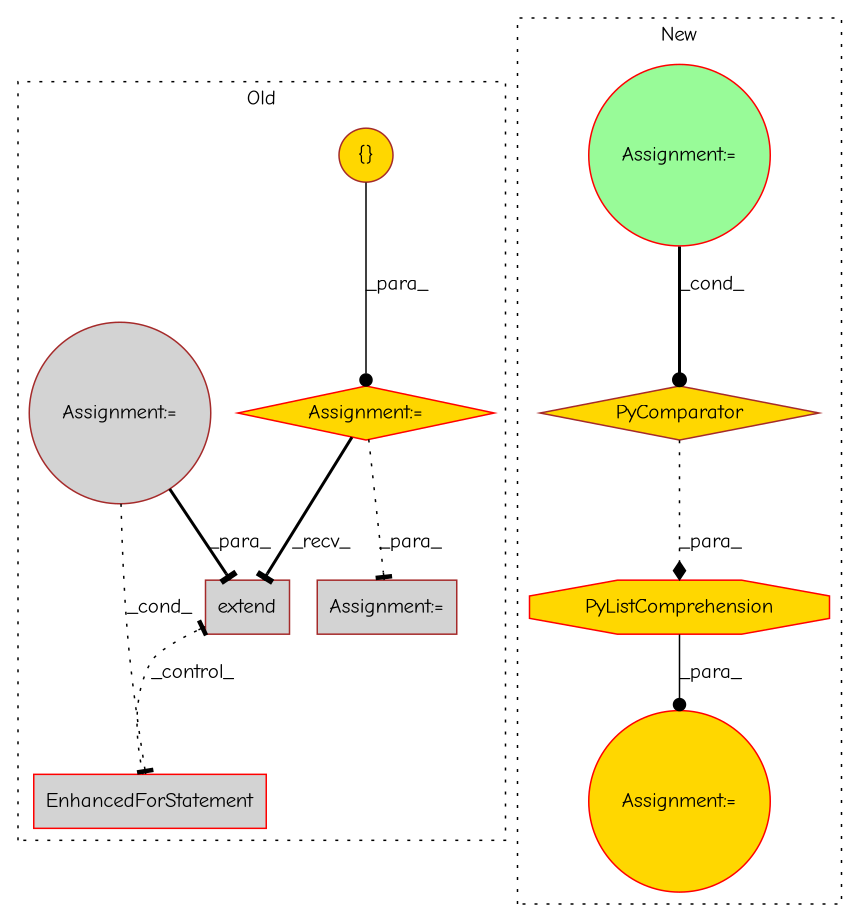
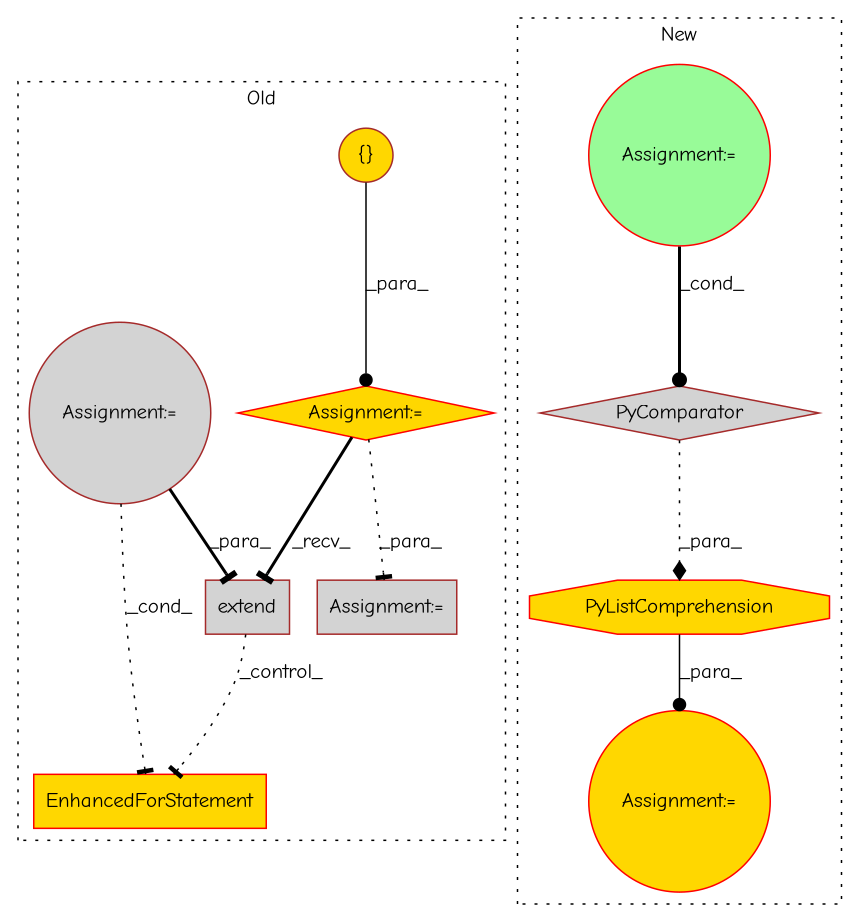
(680, 413) -> (680, 413)
(142, 684) -> (223, 706)
(150, 801) -> (150, 801)
